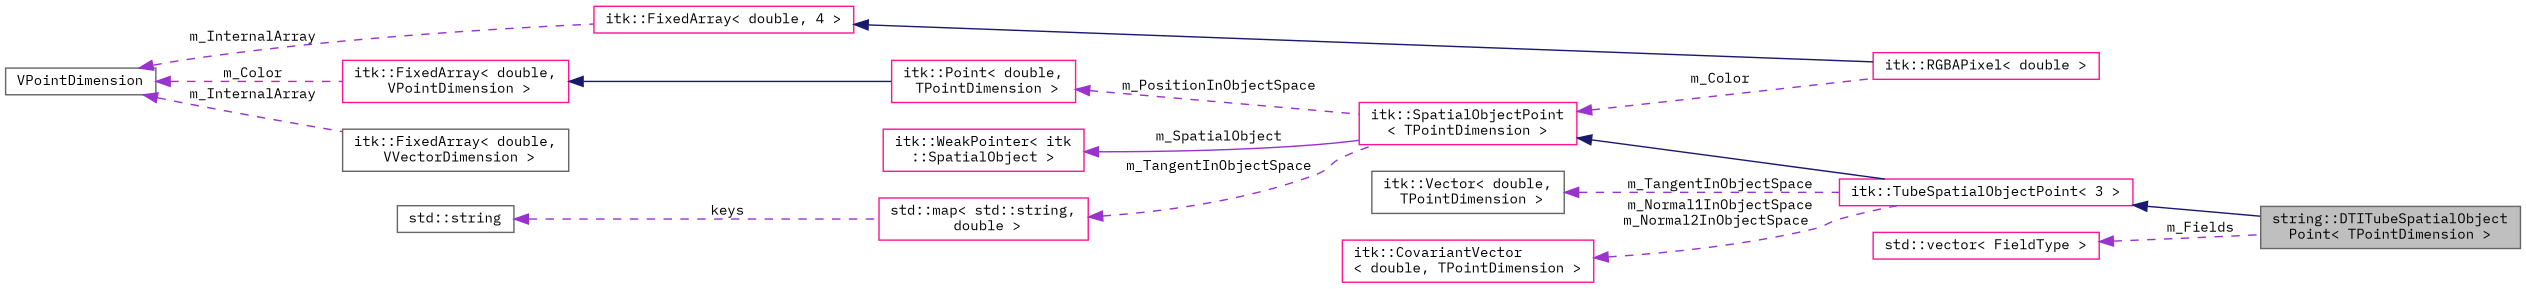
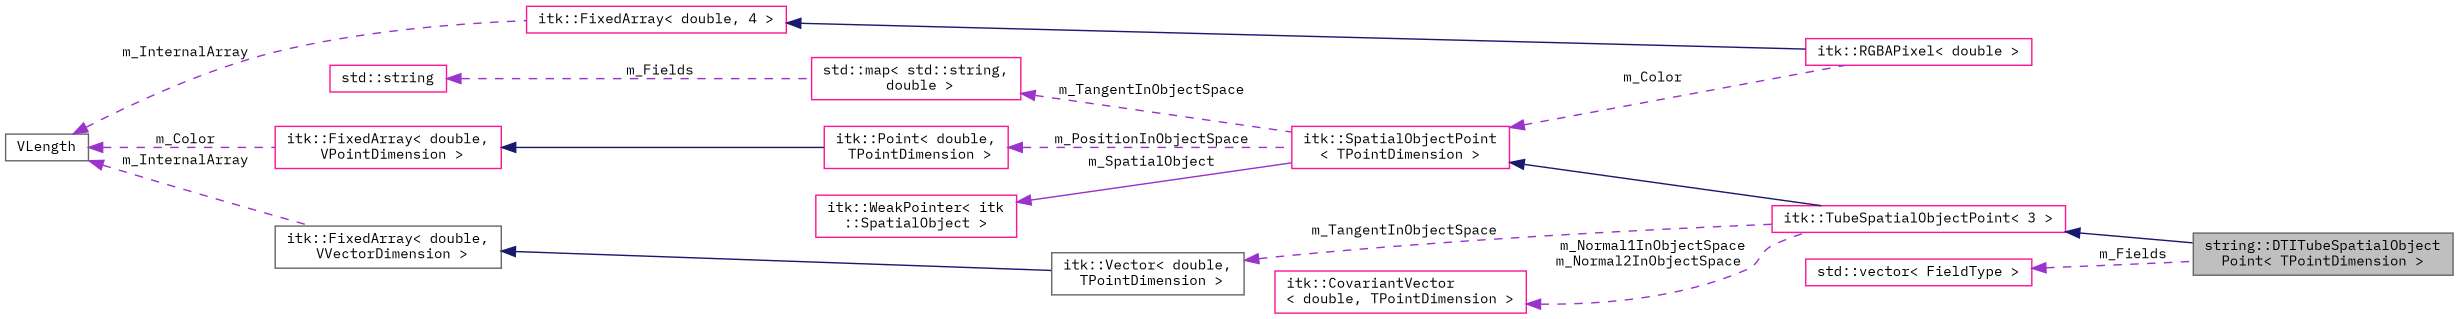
(81, 81) -> (47, 147)
(724, 211) -> (656, 71)
(456, 219) -> (388, 79)
none -> (783, 261)
